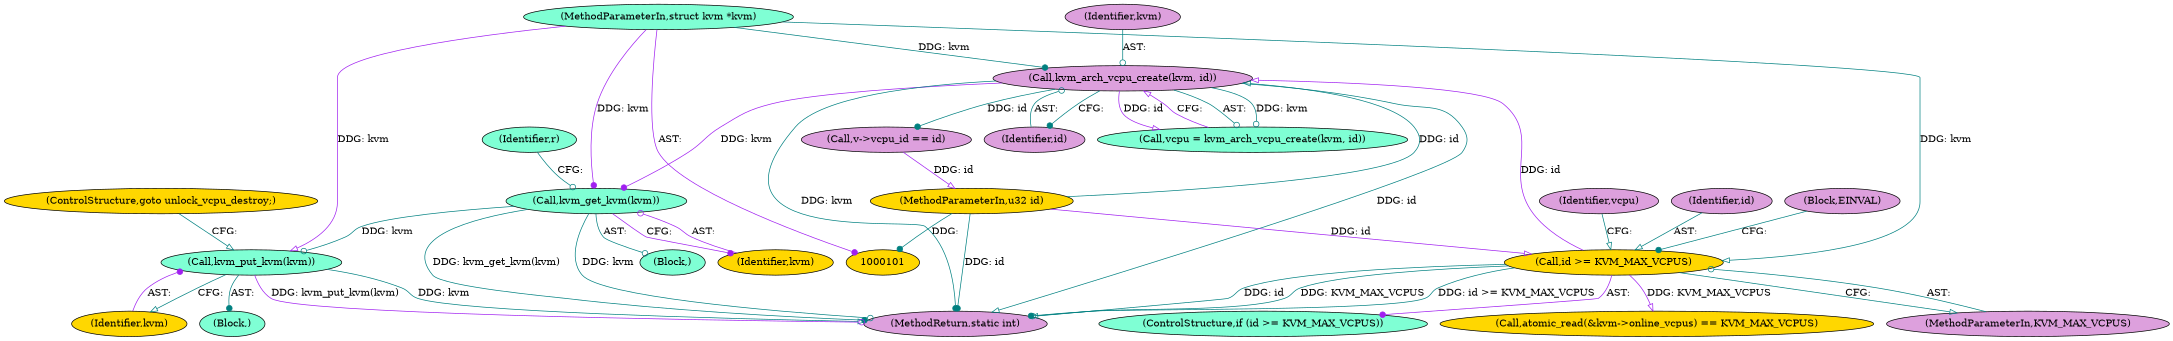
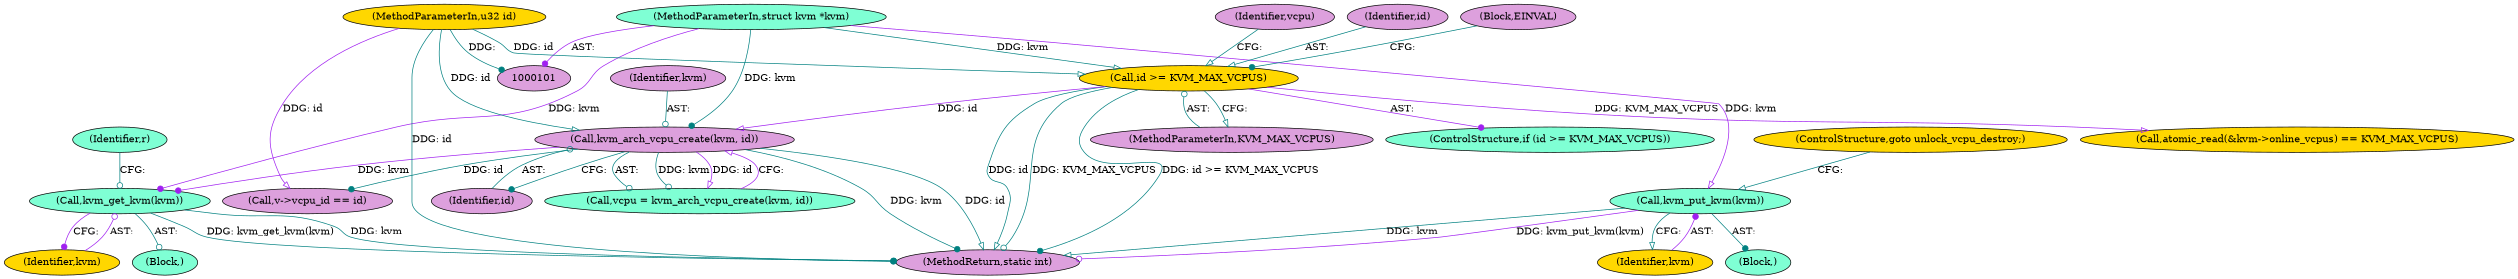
(926, 168) -> (301, 82)
(407, 217) -> none
(1287, 231) -> (772, 63)
(883, 262) -> (534, 78)
